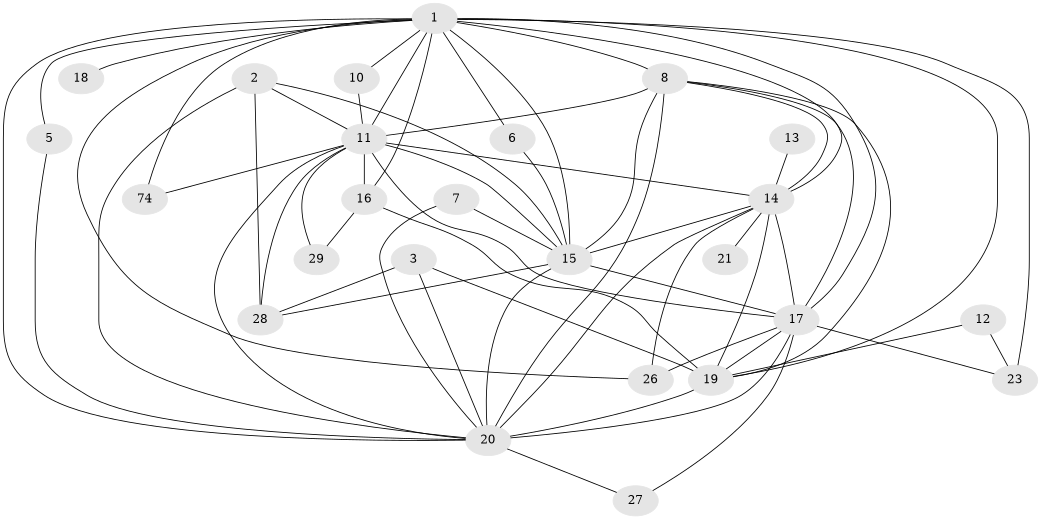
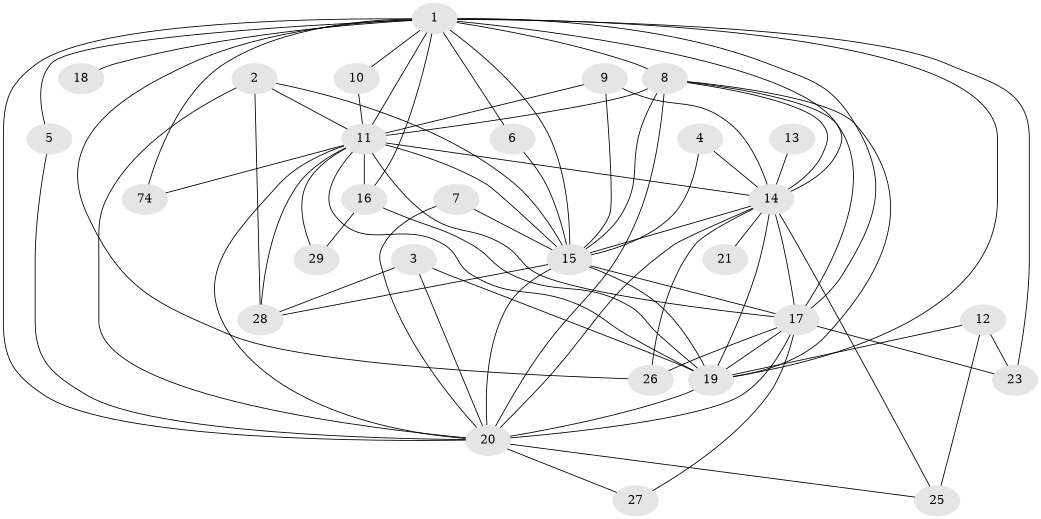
none -> (605, 79)
none -> (700, 139)
none -> (468, 272)
none -> (645, 294)
none -> (937, 501)
